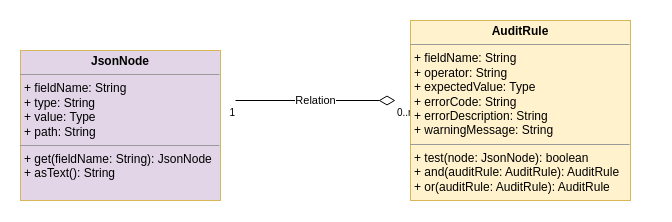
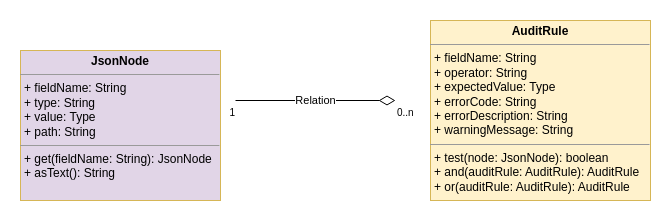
(521, 111) -> (541, 111)
